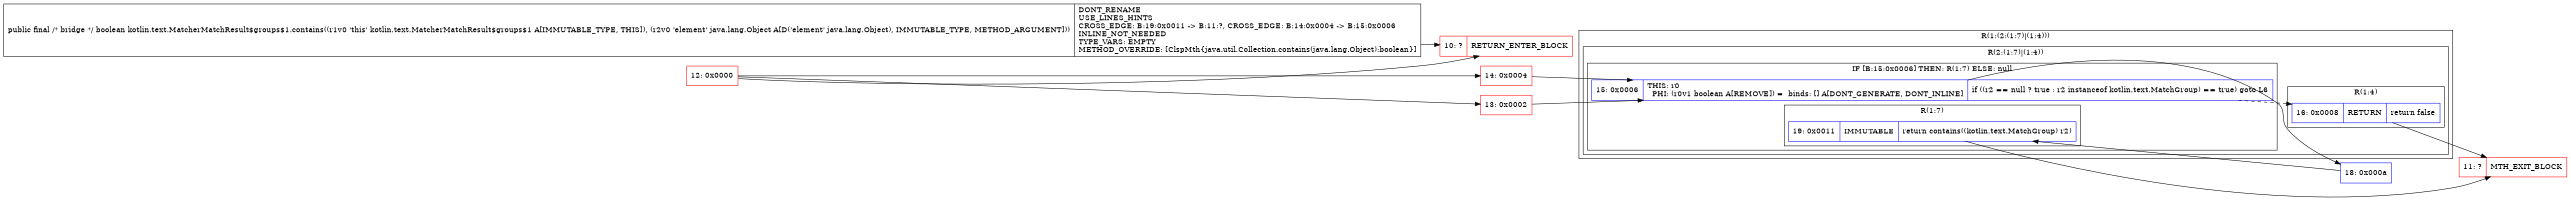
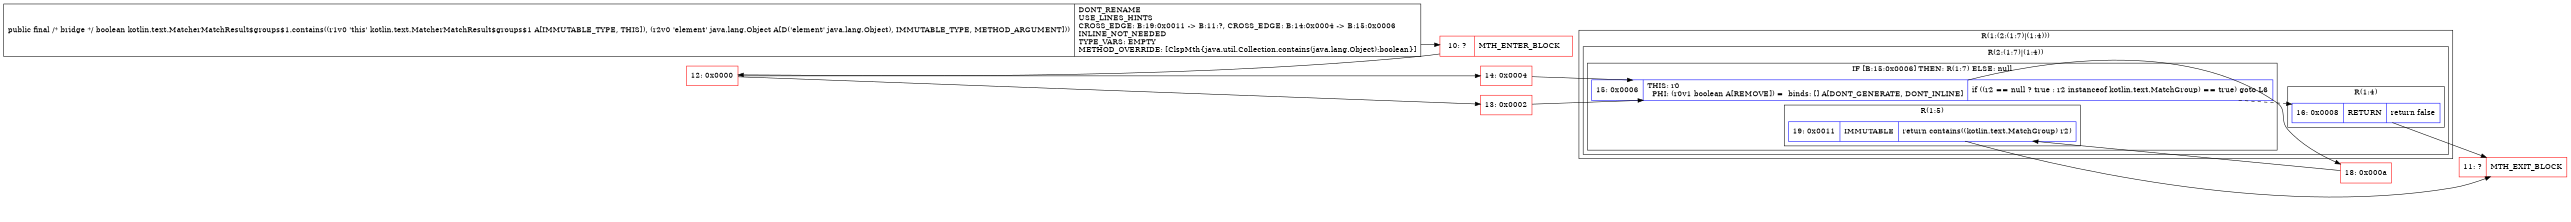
(1520, 46) -> (1520, 46)
(1107, 83) -> (1144, 72)
(1932, 111) -> (1932, 111)
(2366, 173) -> (2366, 173)
